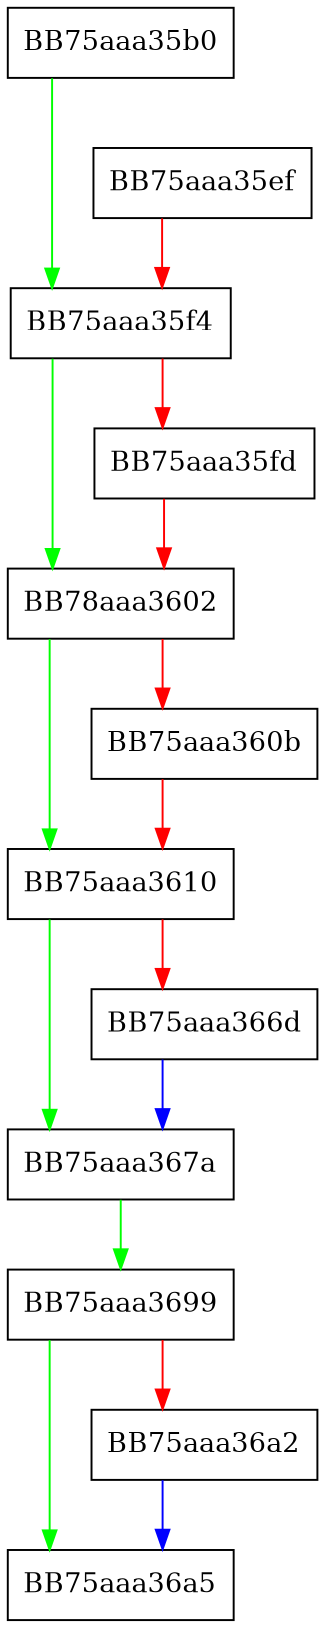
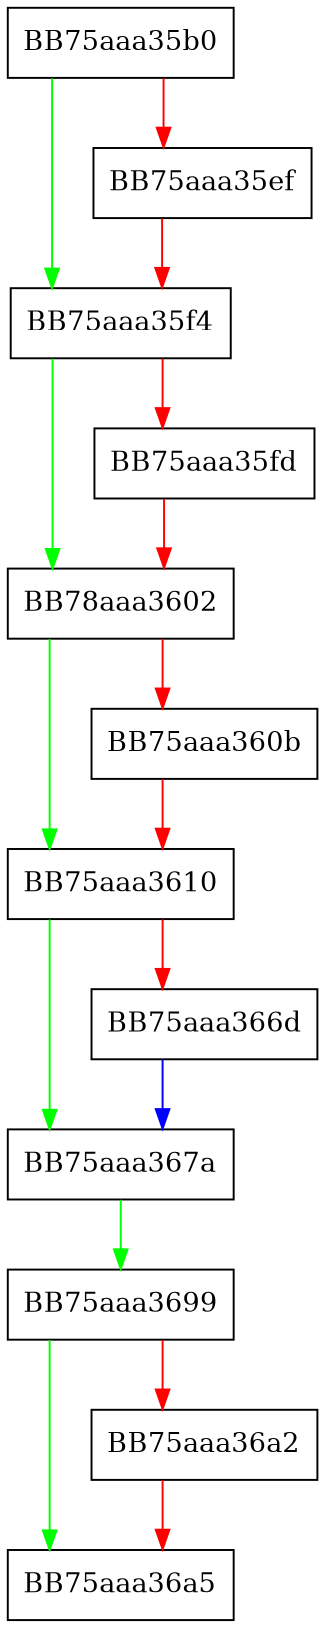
none -> (164, 103)
(163, 1505) -> (163, 1505)
